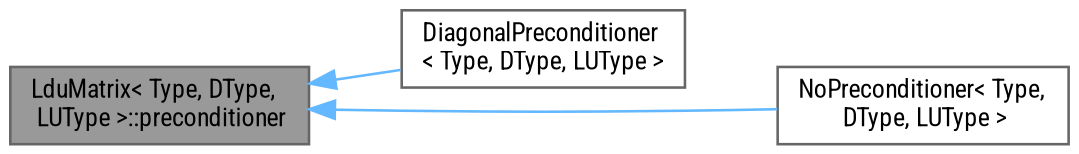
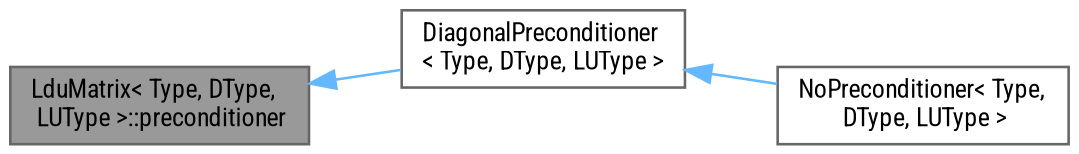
(556, 112) -> (744, 79)
